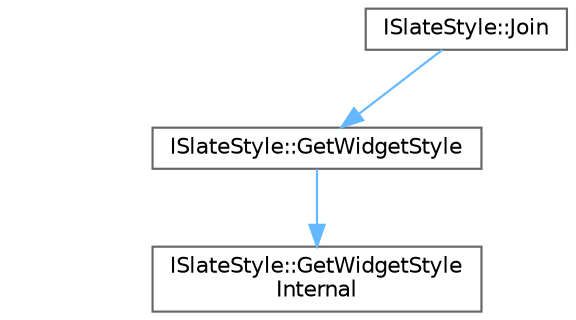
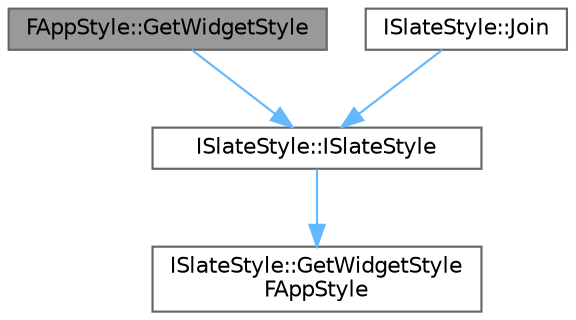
none -> (168, 29)
(317, 148) -> (317, 148)
(317, 279) -> (317, 279)
